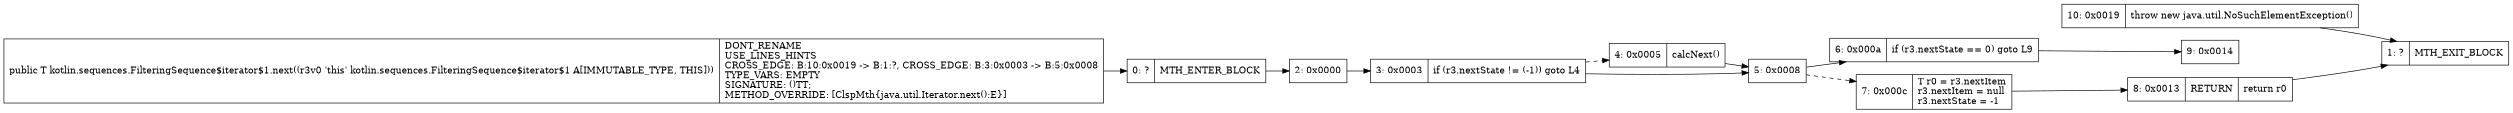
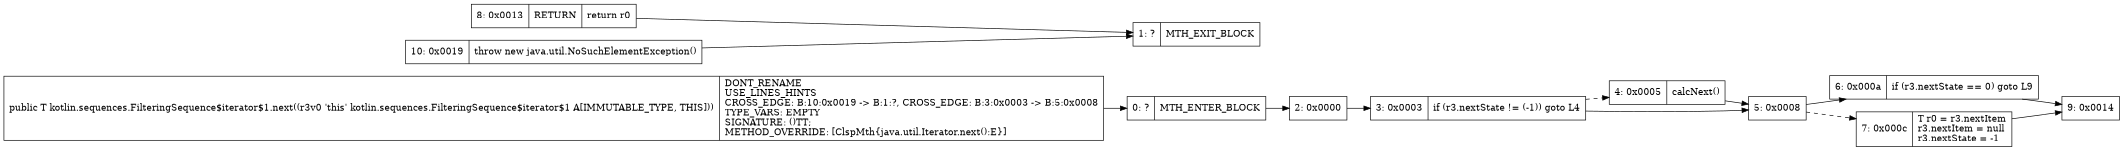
(2066, 91) -> (2034, 116)
